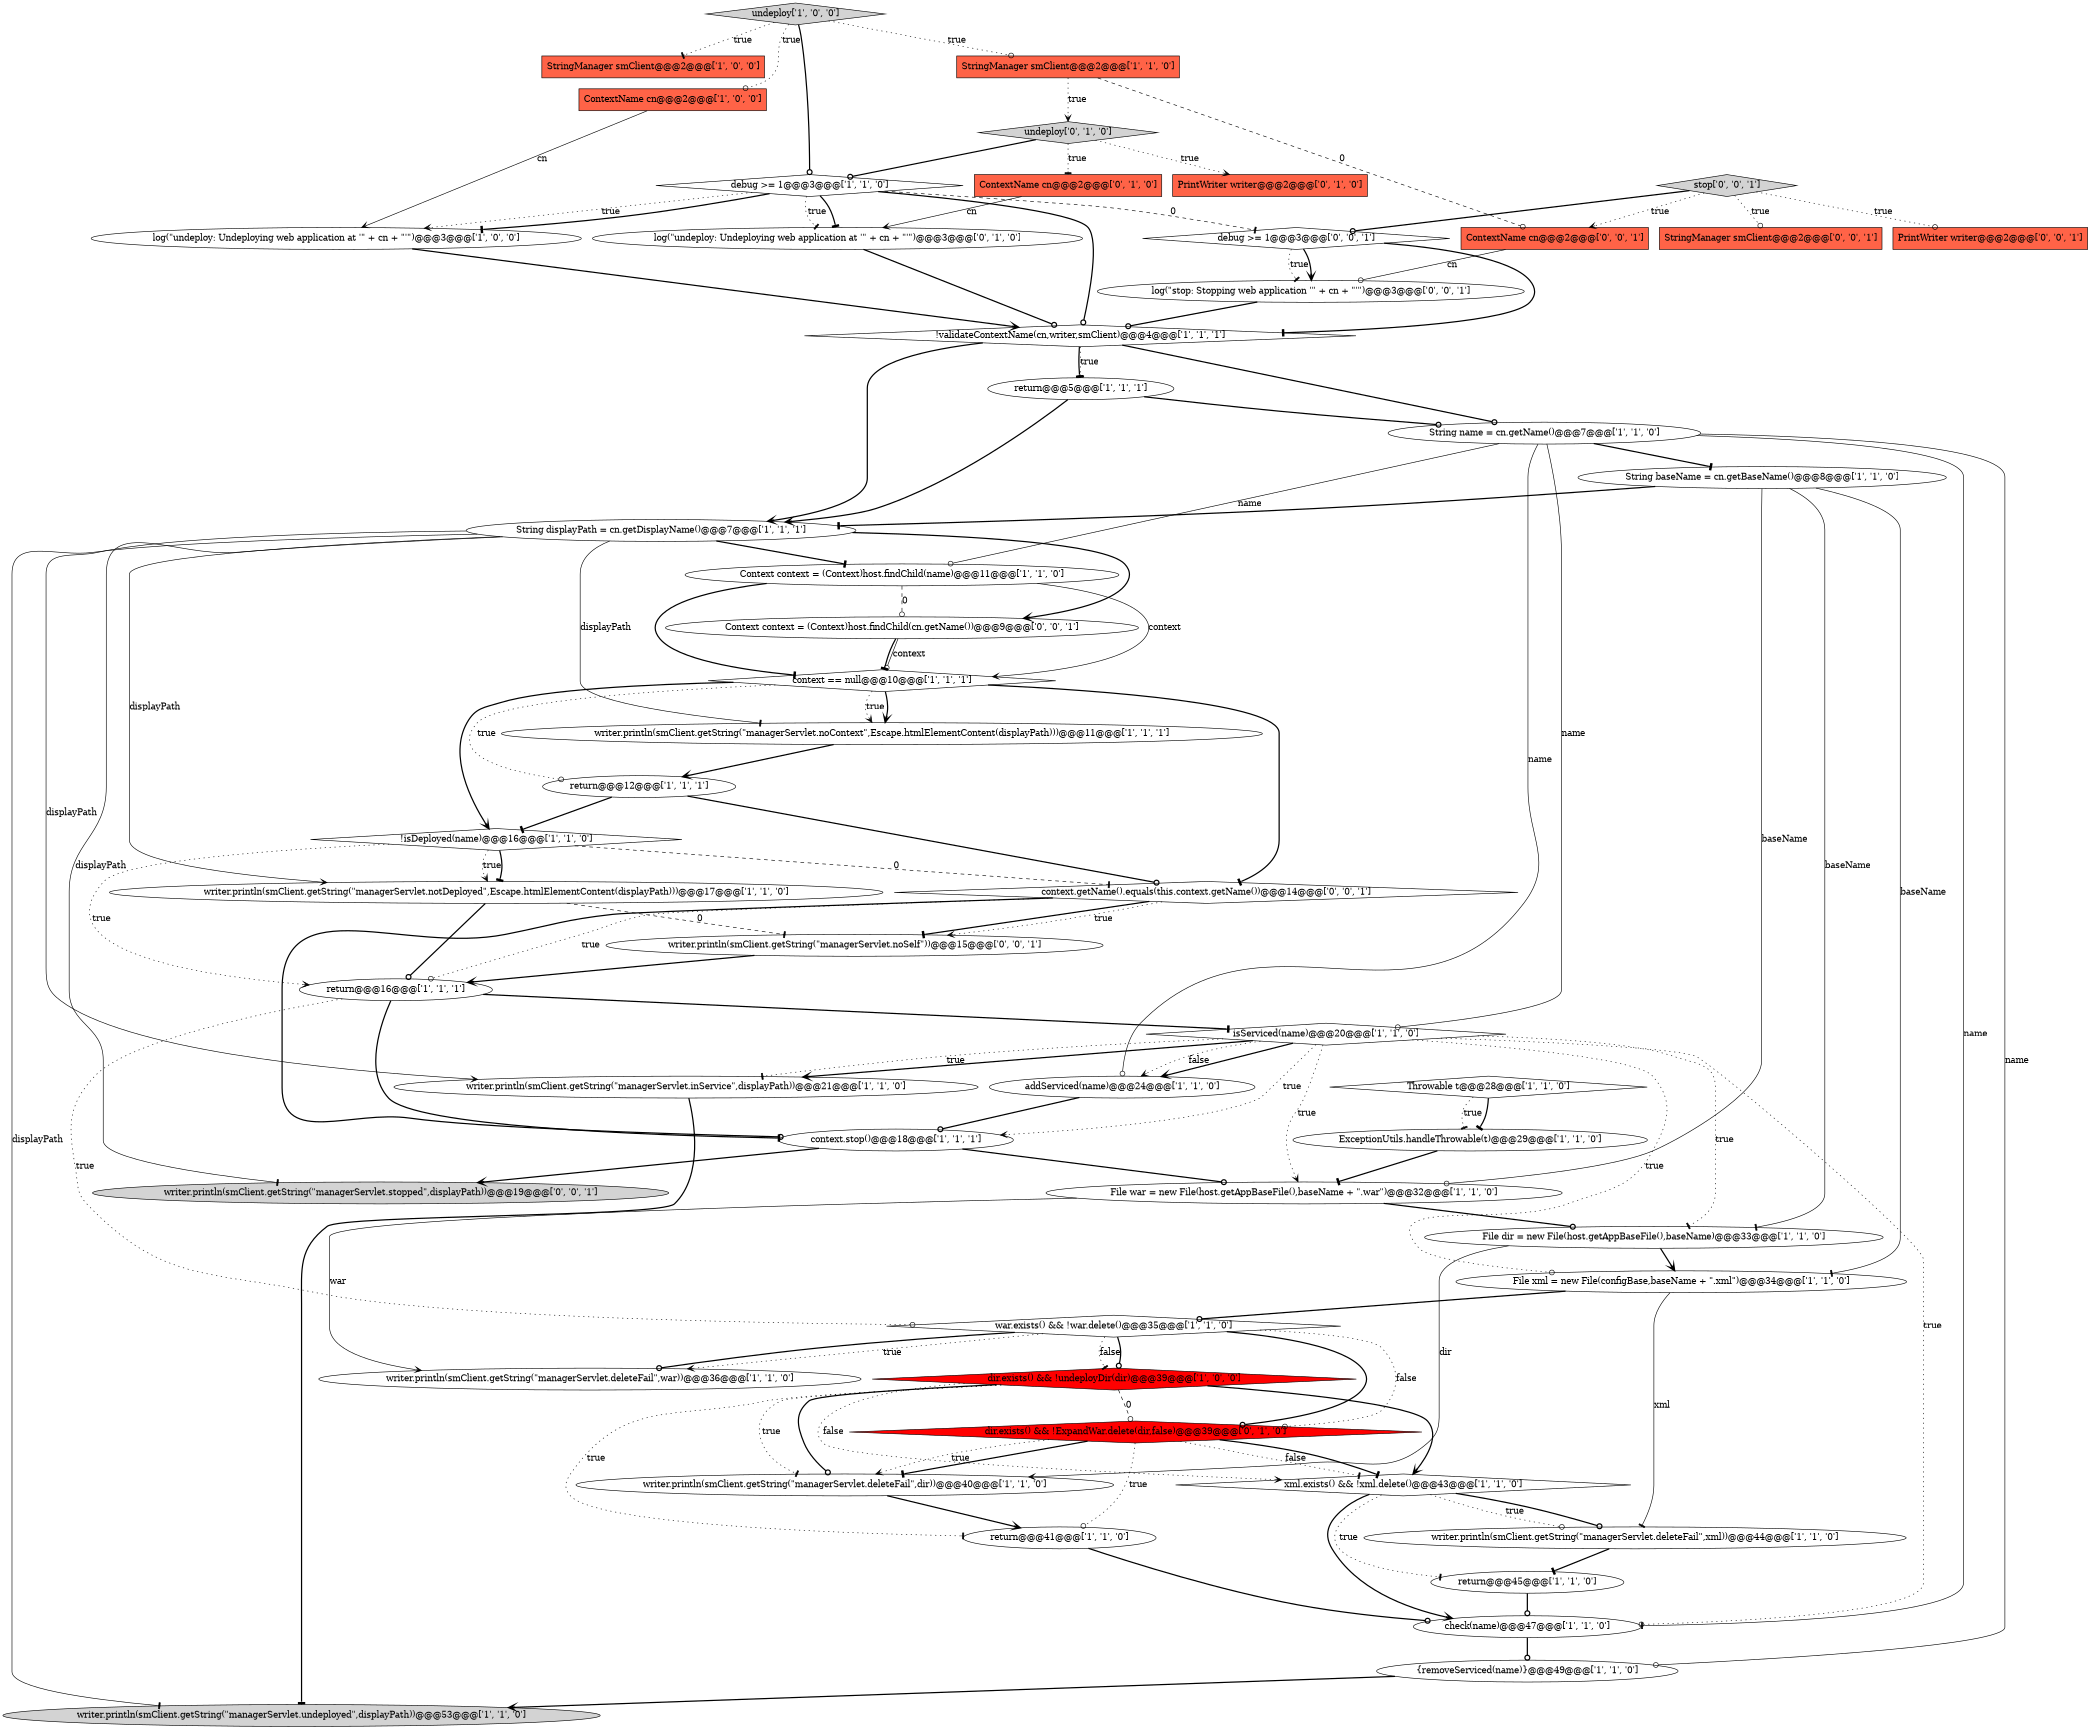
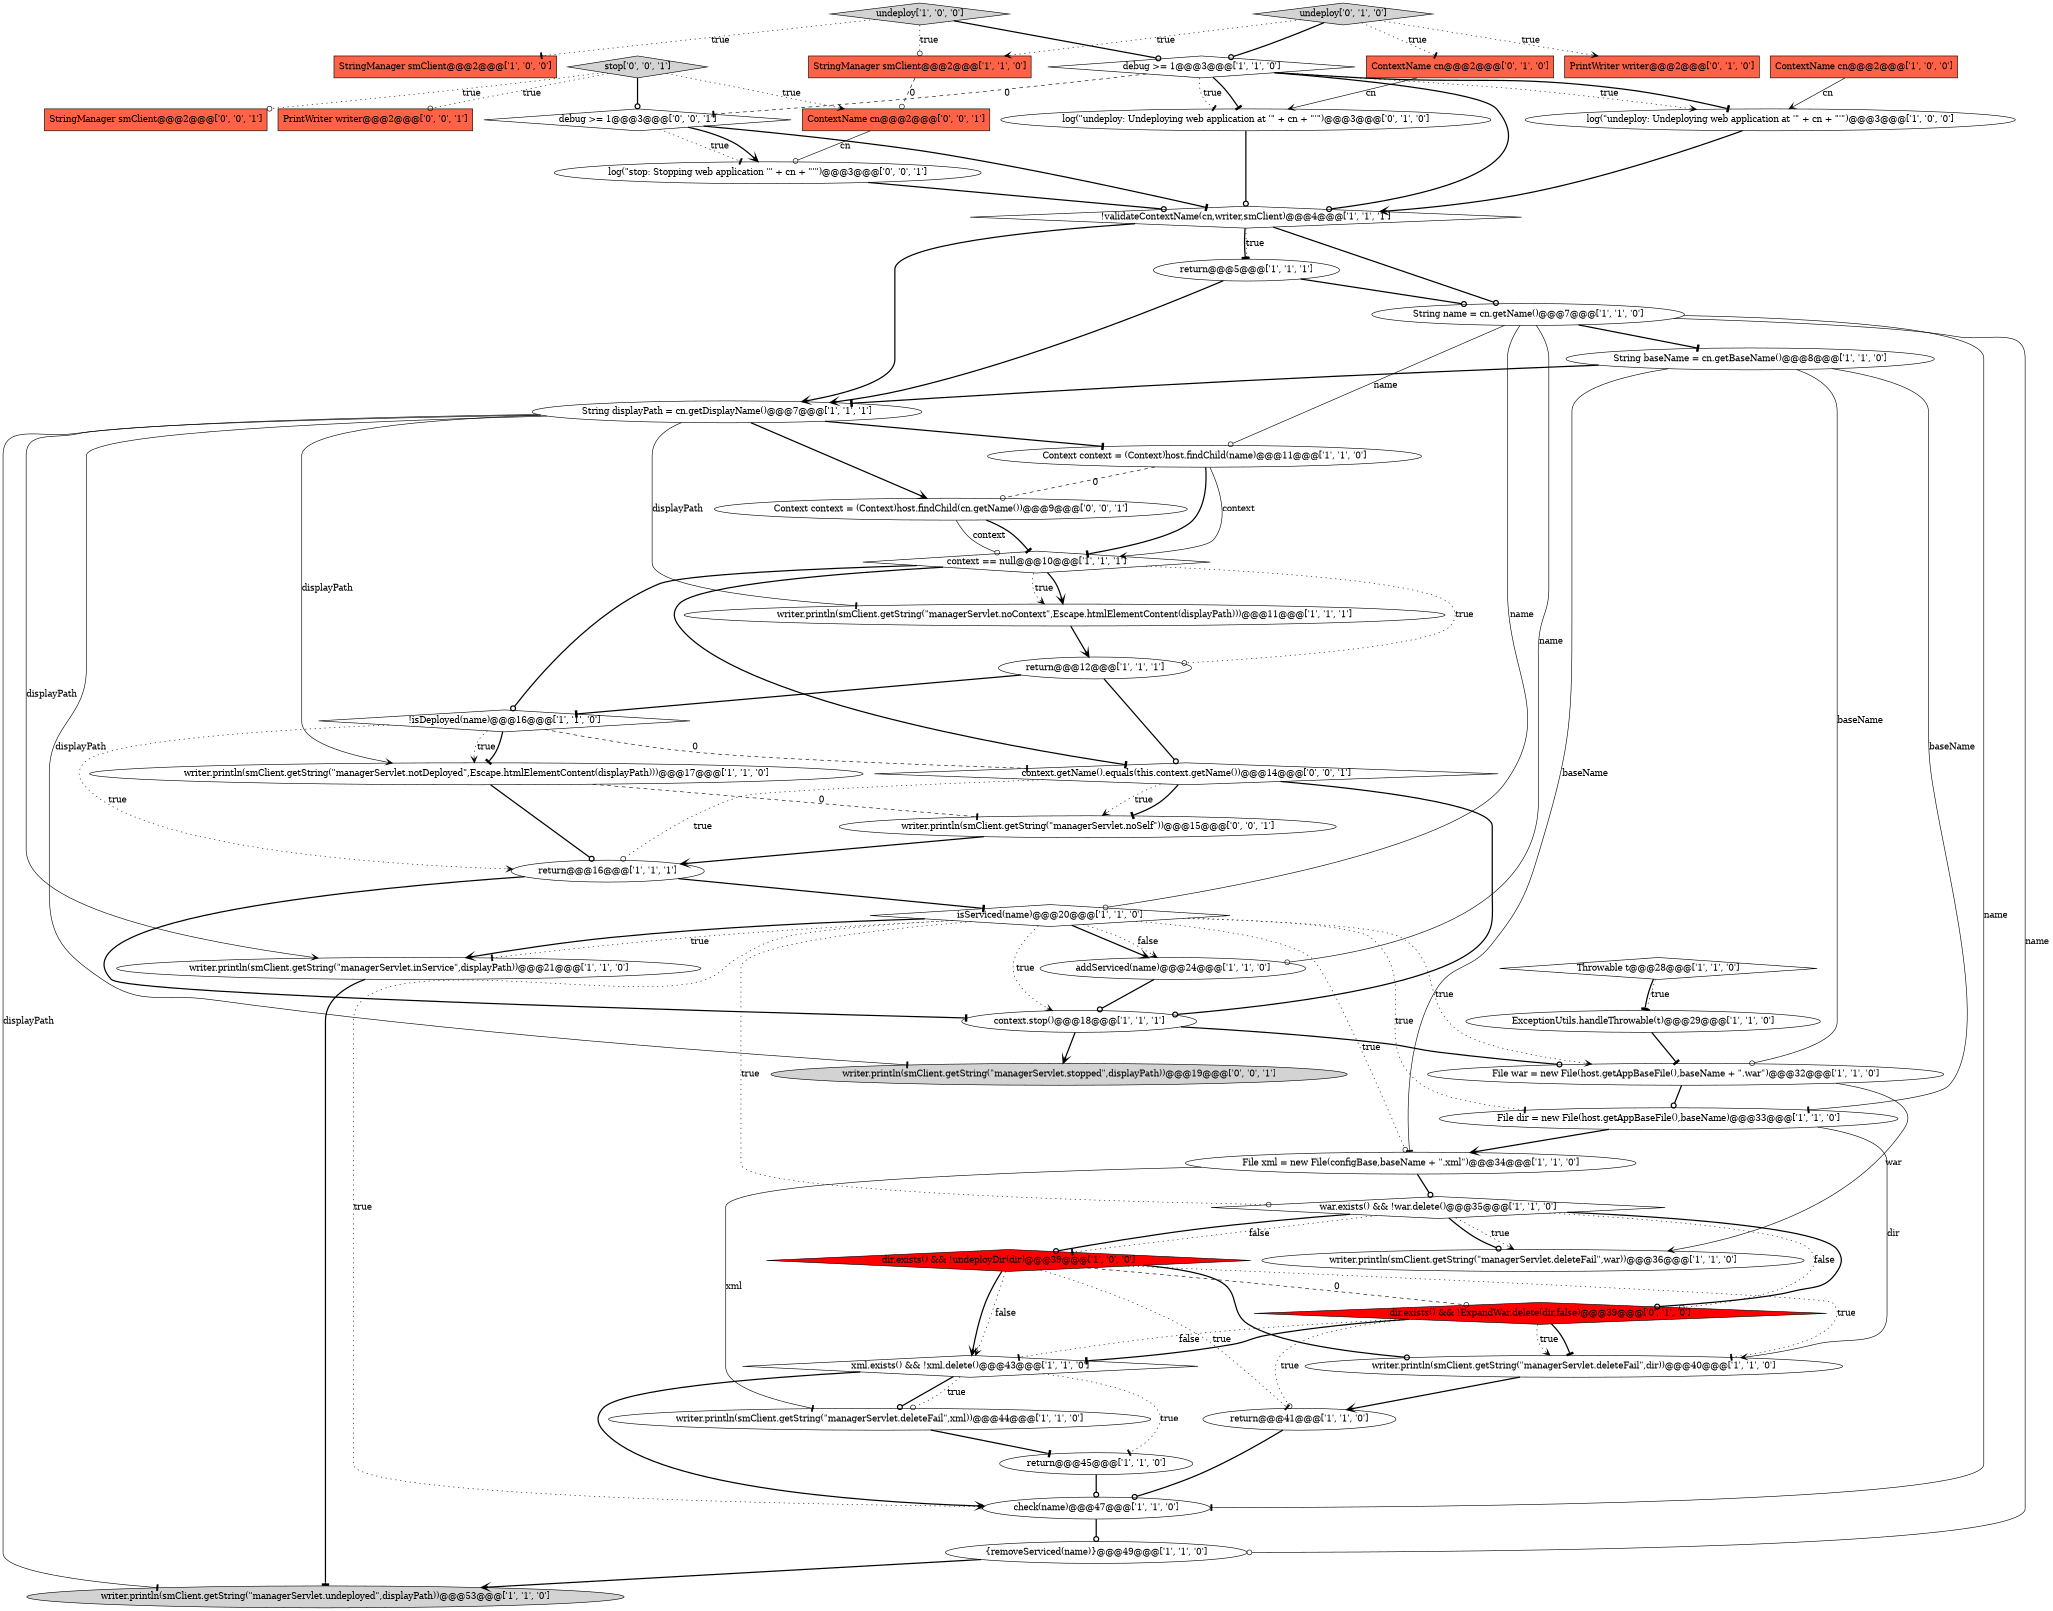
(778, 63) -> none
(1068, 97) -> (1156, 37)
(543, 694) -> (692, 578)
(289, 1288) -> (785, 1179)
